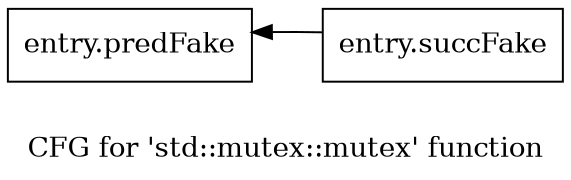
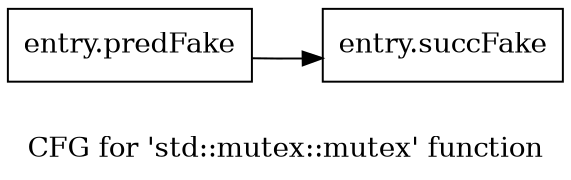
(297, 32) -> (277, 59)
